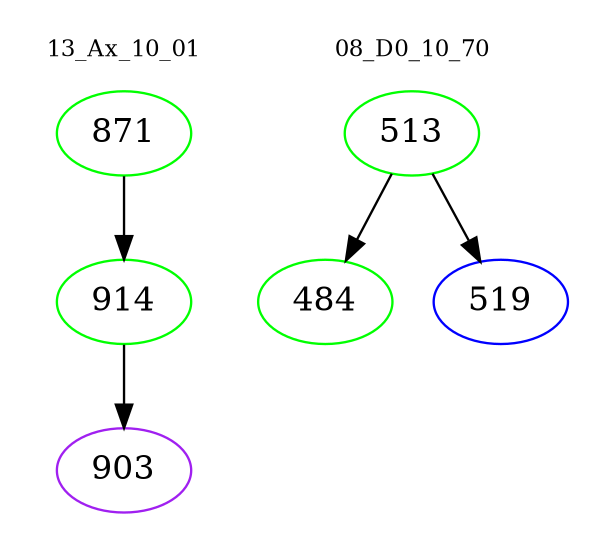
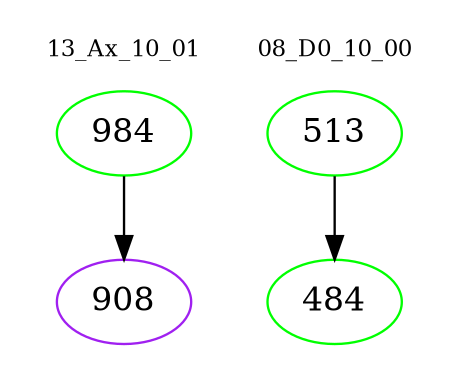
(413, 50) -> (336, 50)
(124, 133) -> none
(124, 302) -> (124, 133)
(501, 302) -> none
(124, 470) -> (124, 302)
